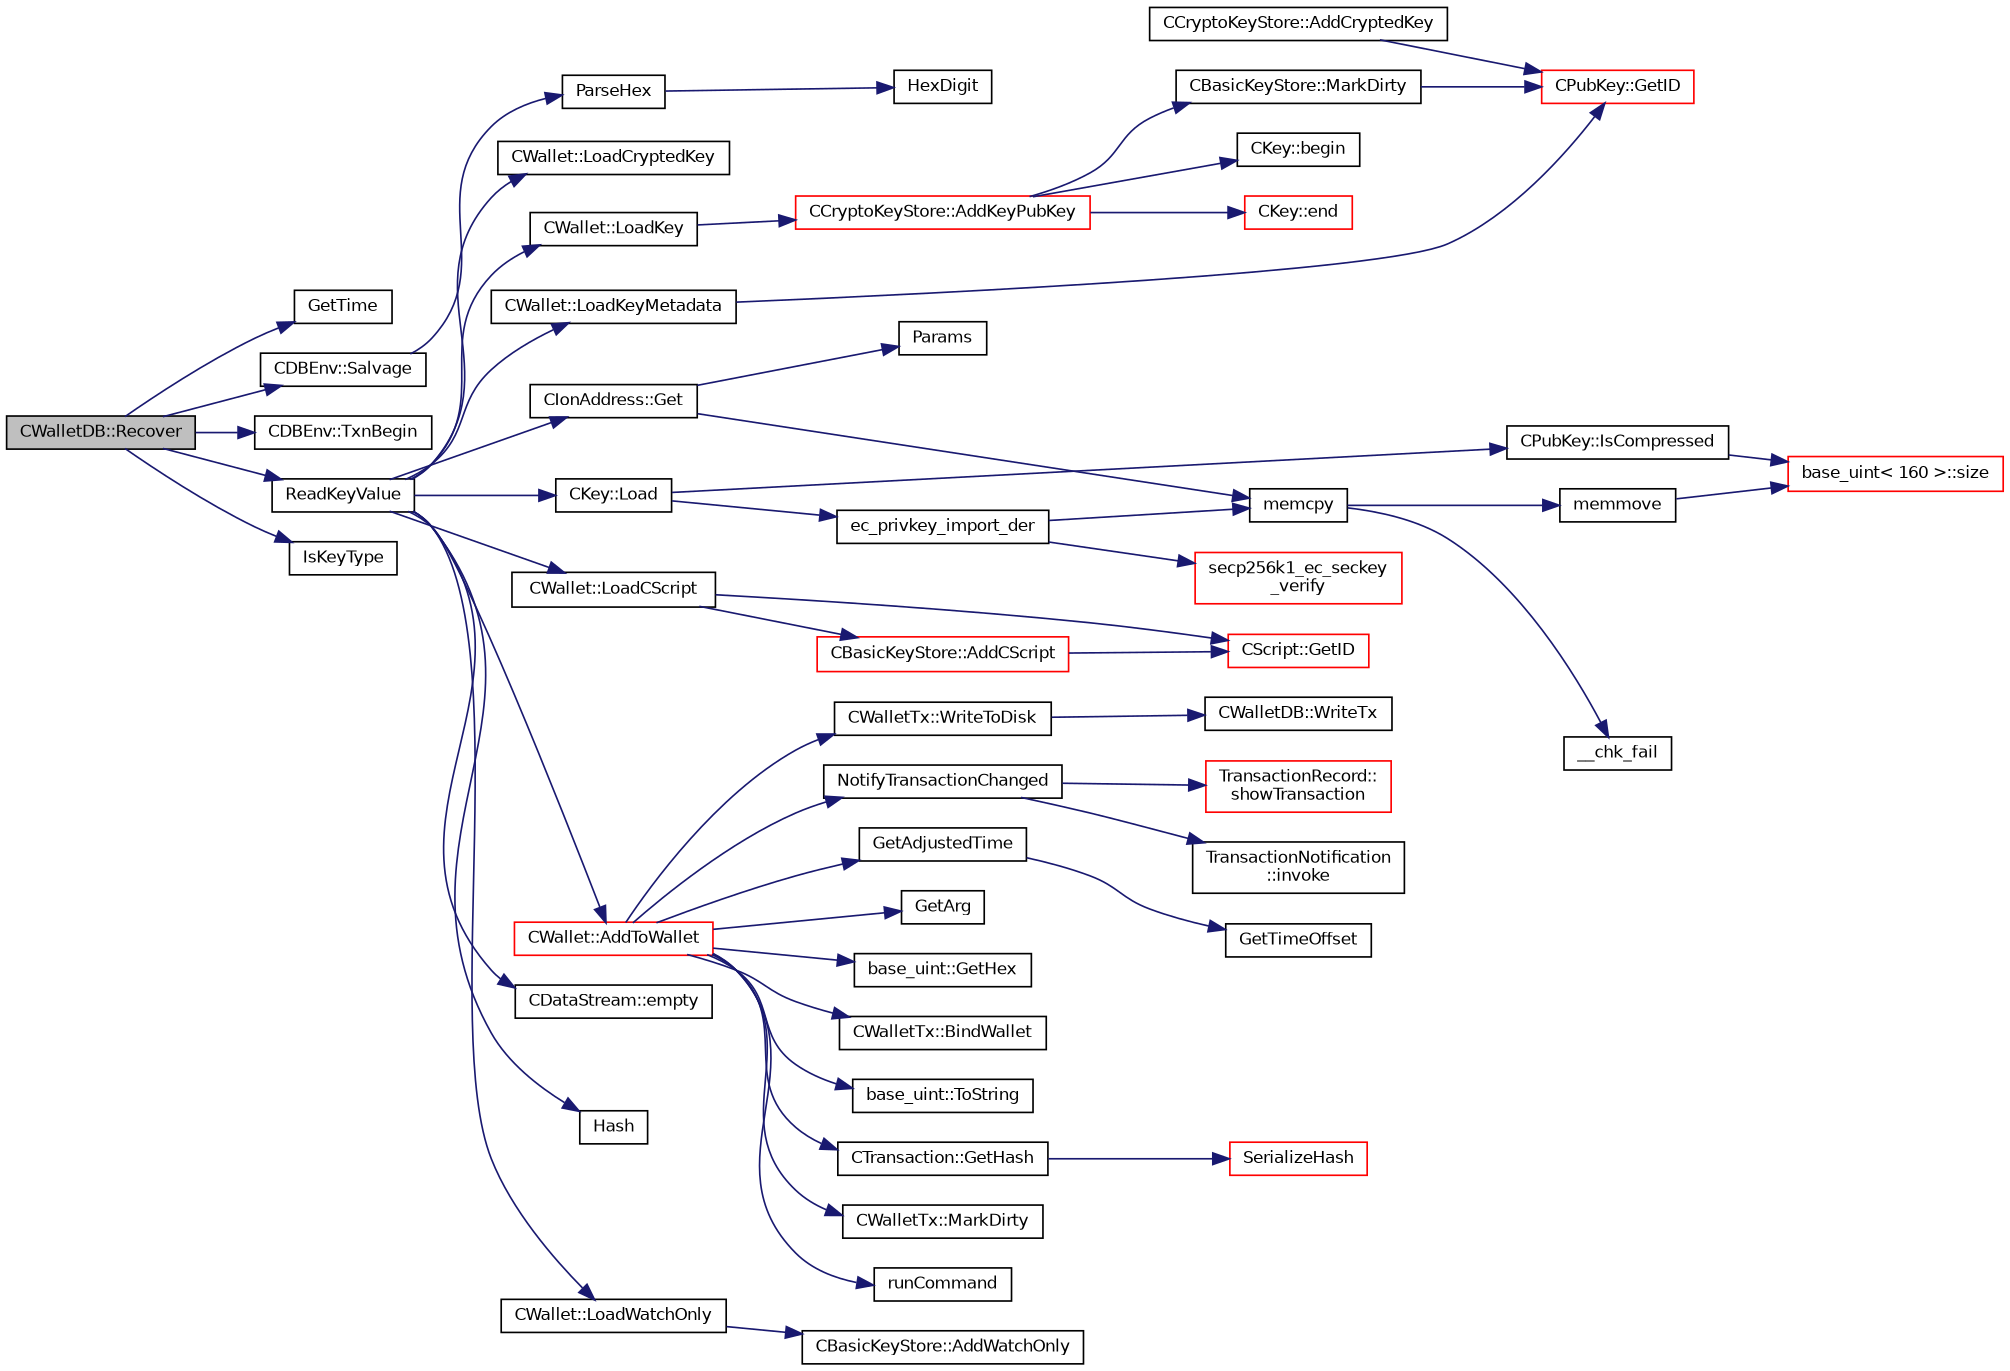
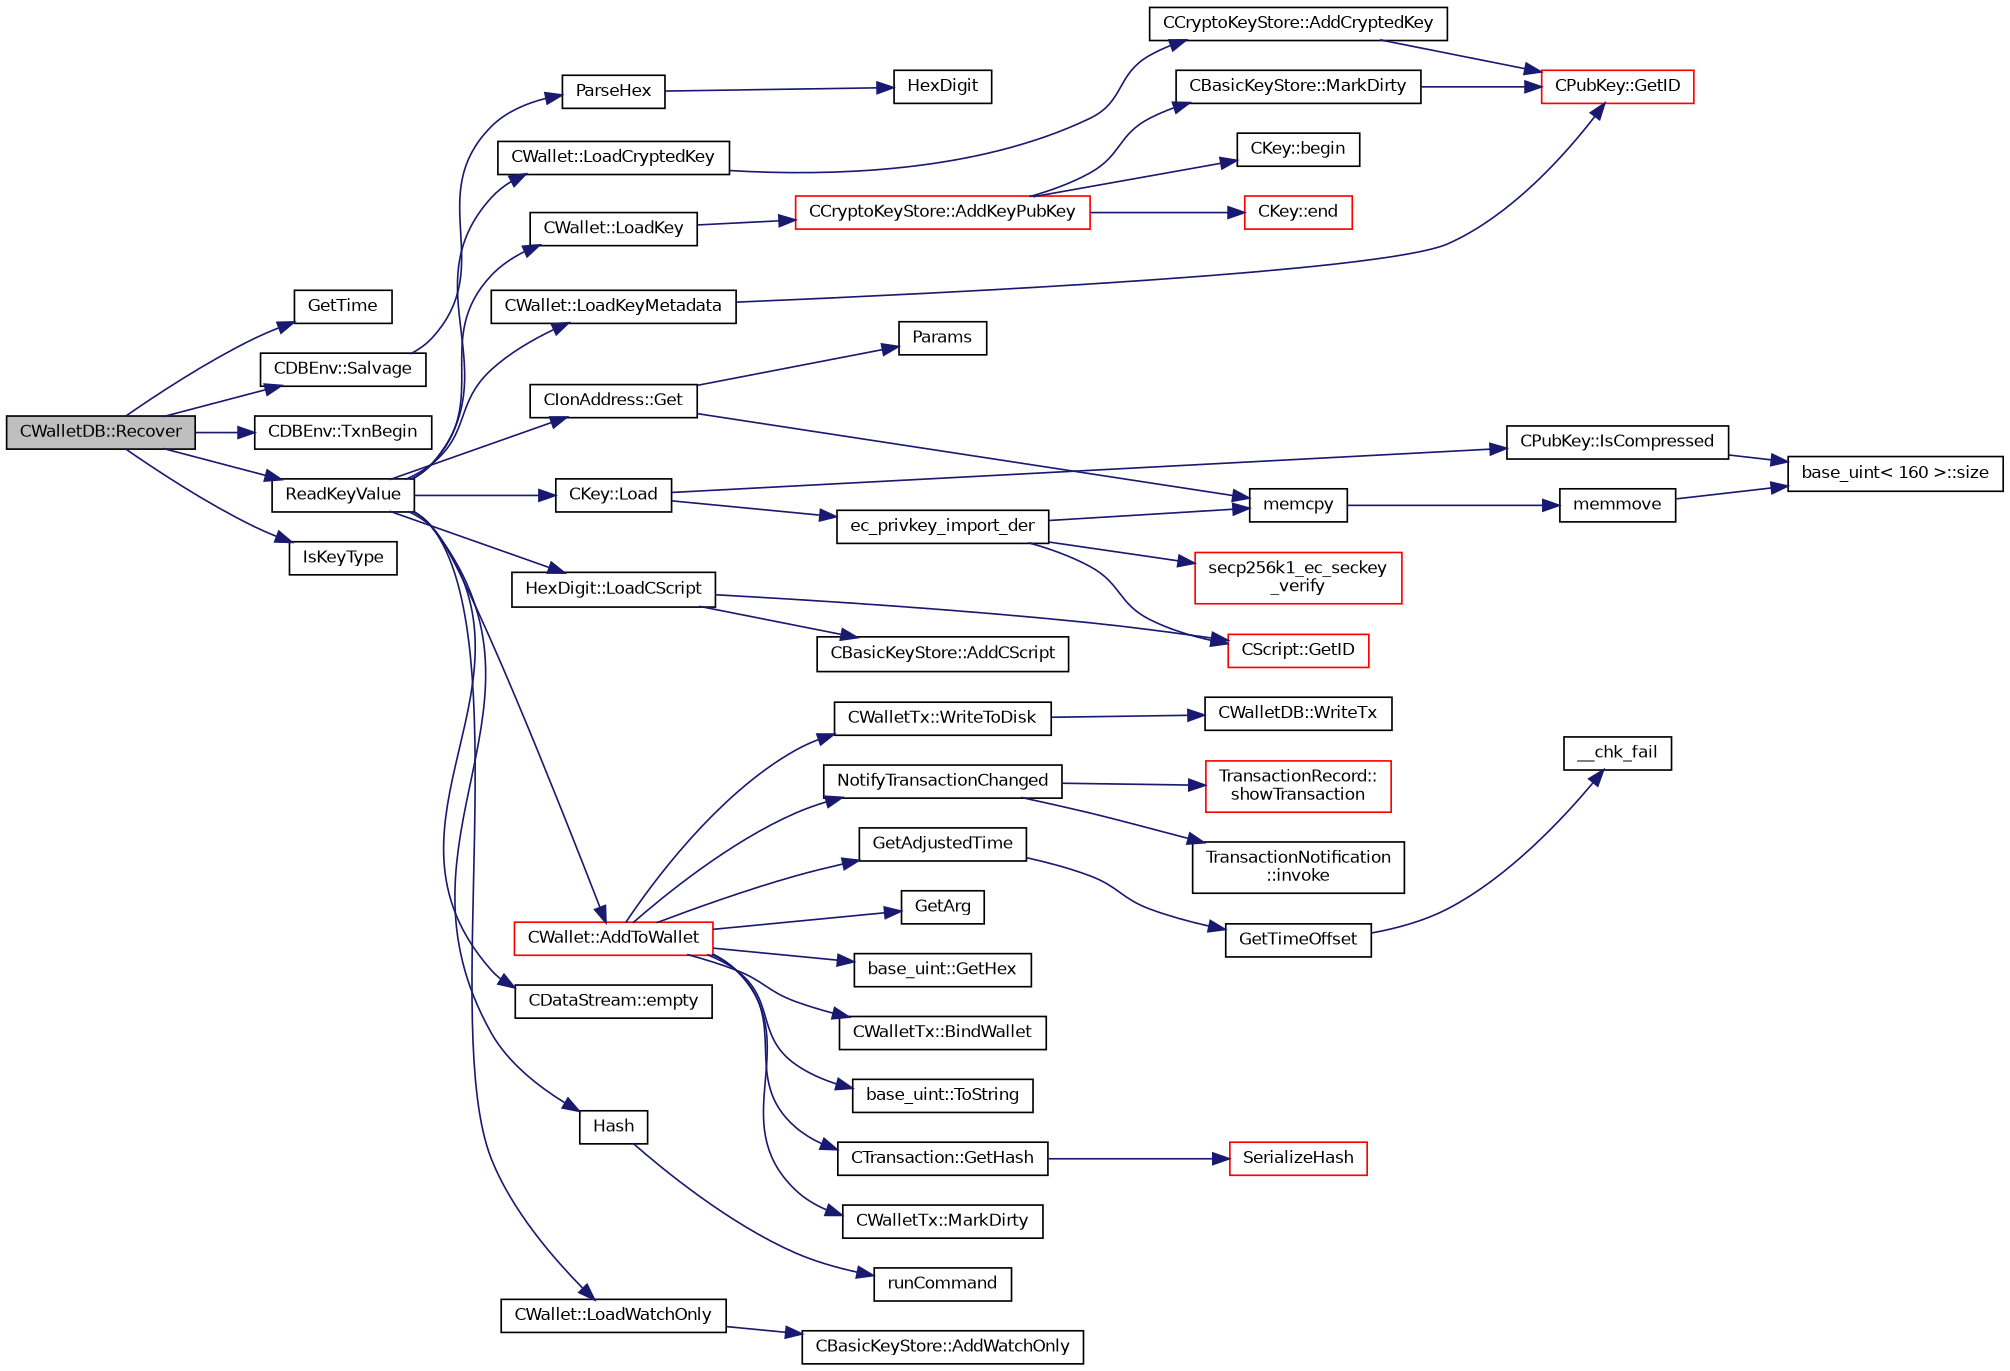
none -> (968, 157)
(1896, 474) -> (1896, 474)
(1500, 582) -> (1495, 878)
(614, 590) -> (614, 590)
(1140, 652) -> (1119, 593)
(943, 654) -> (943, 654)
(760, 1162) -> (737, 1222)
